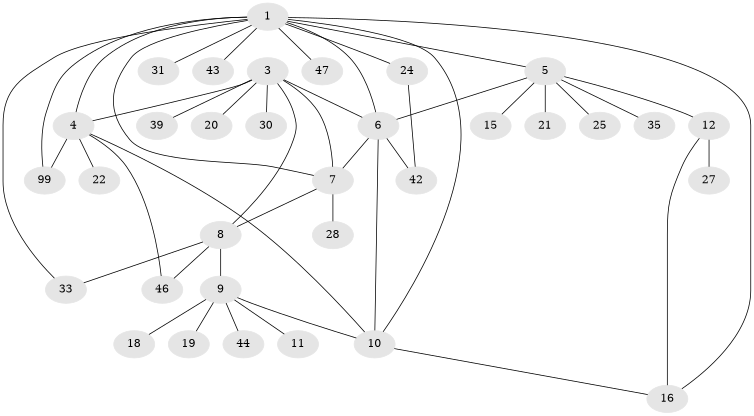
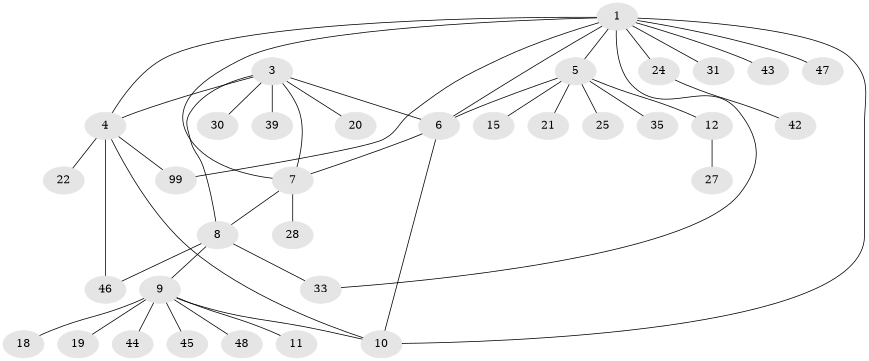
(397, 153) -> none
none -> (187, 344)
none -> (242, 344)
(667, 399) -> none
